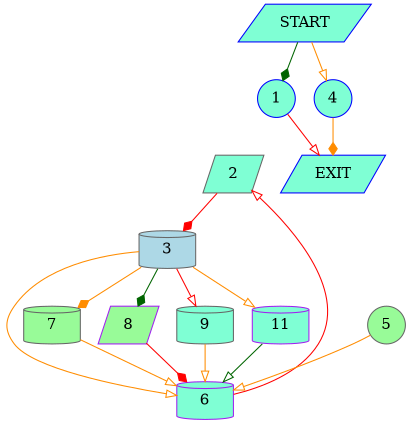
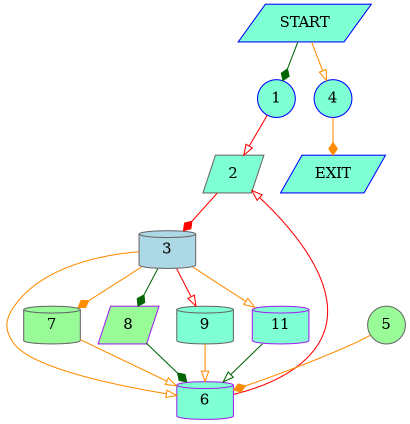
(300, 130) -> (258, 131)
(162, 358) -> (162, 358)
(314, 360) -> (314, 360)
